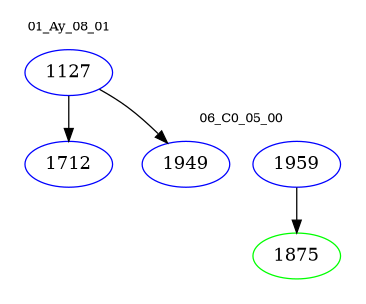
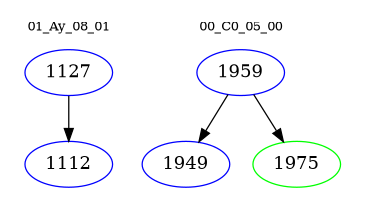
(140, 117) -> (217, 113)
(241, 119) -> (241, 27)
(69, 164) -> (69, 164)
(297, 256) -> (297, 164)
